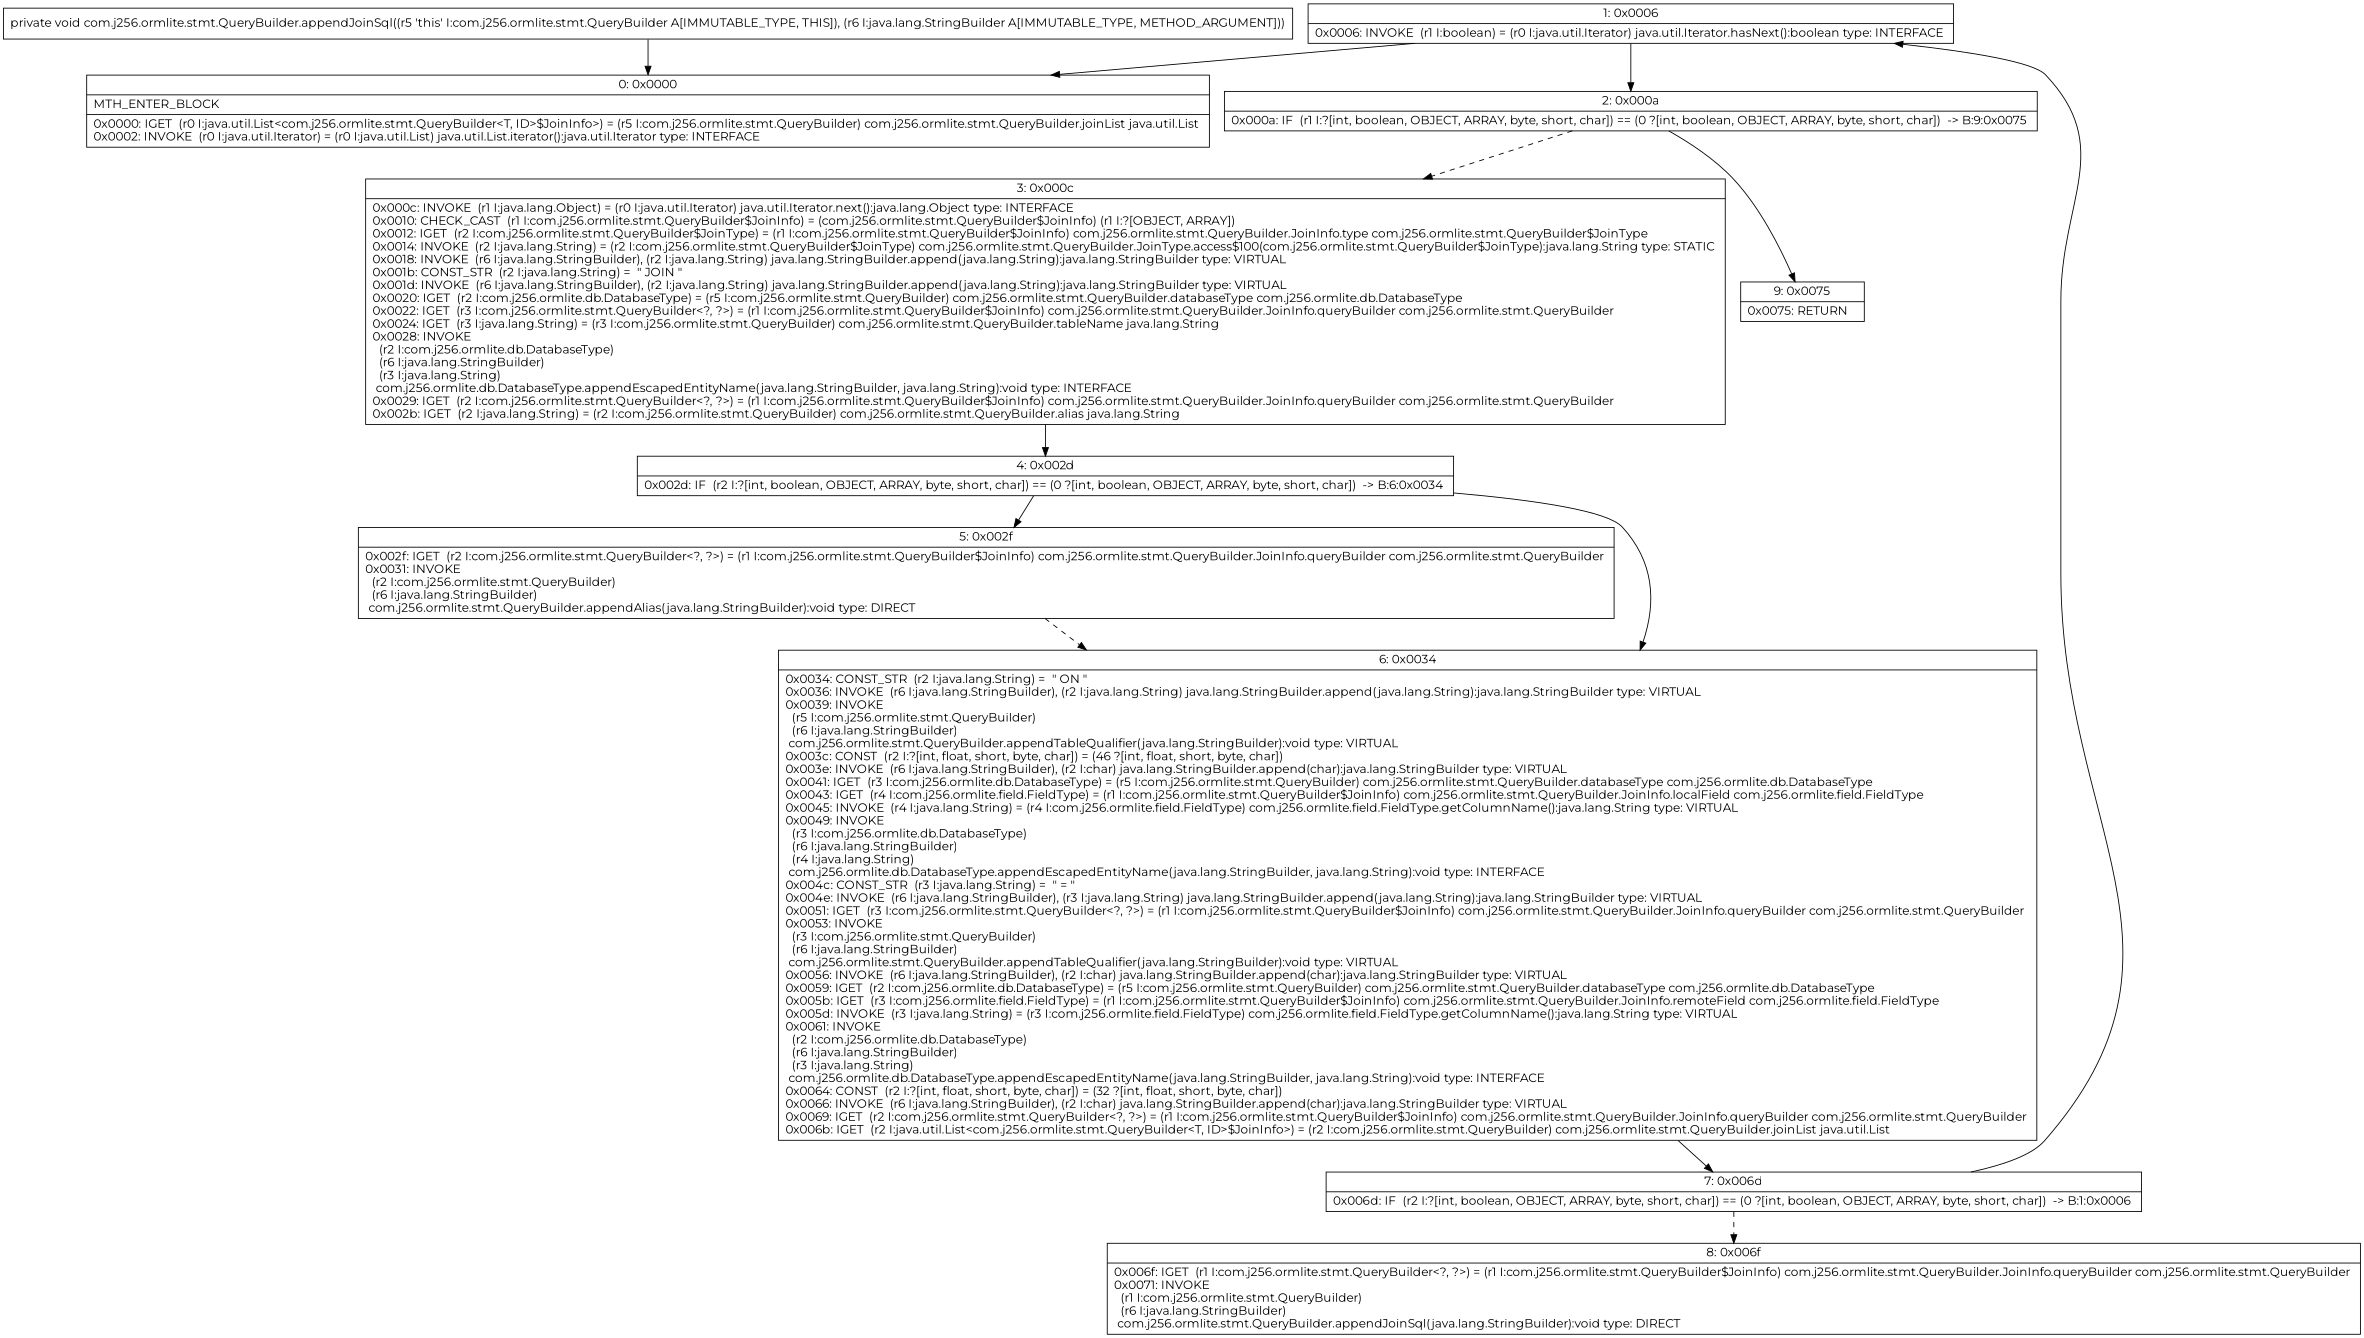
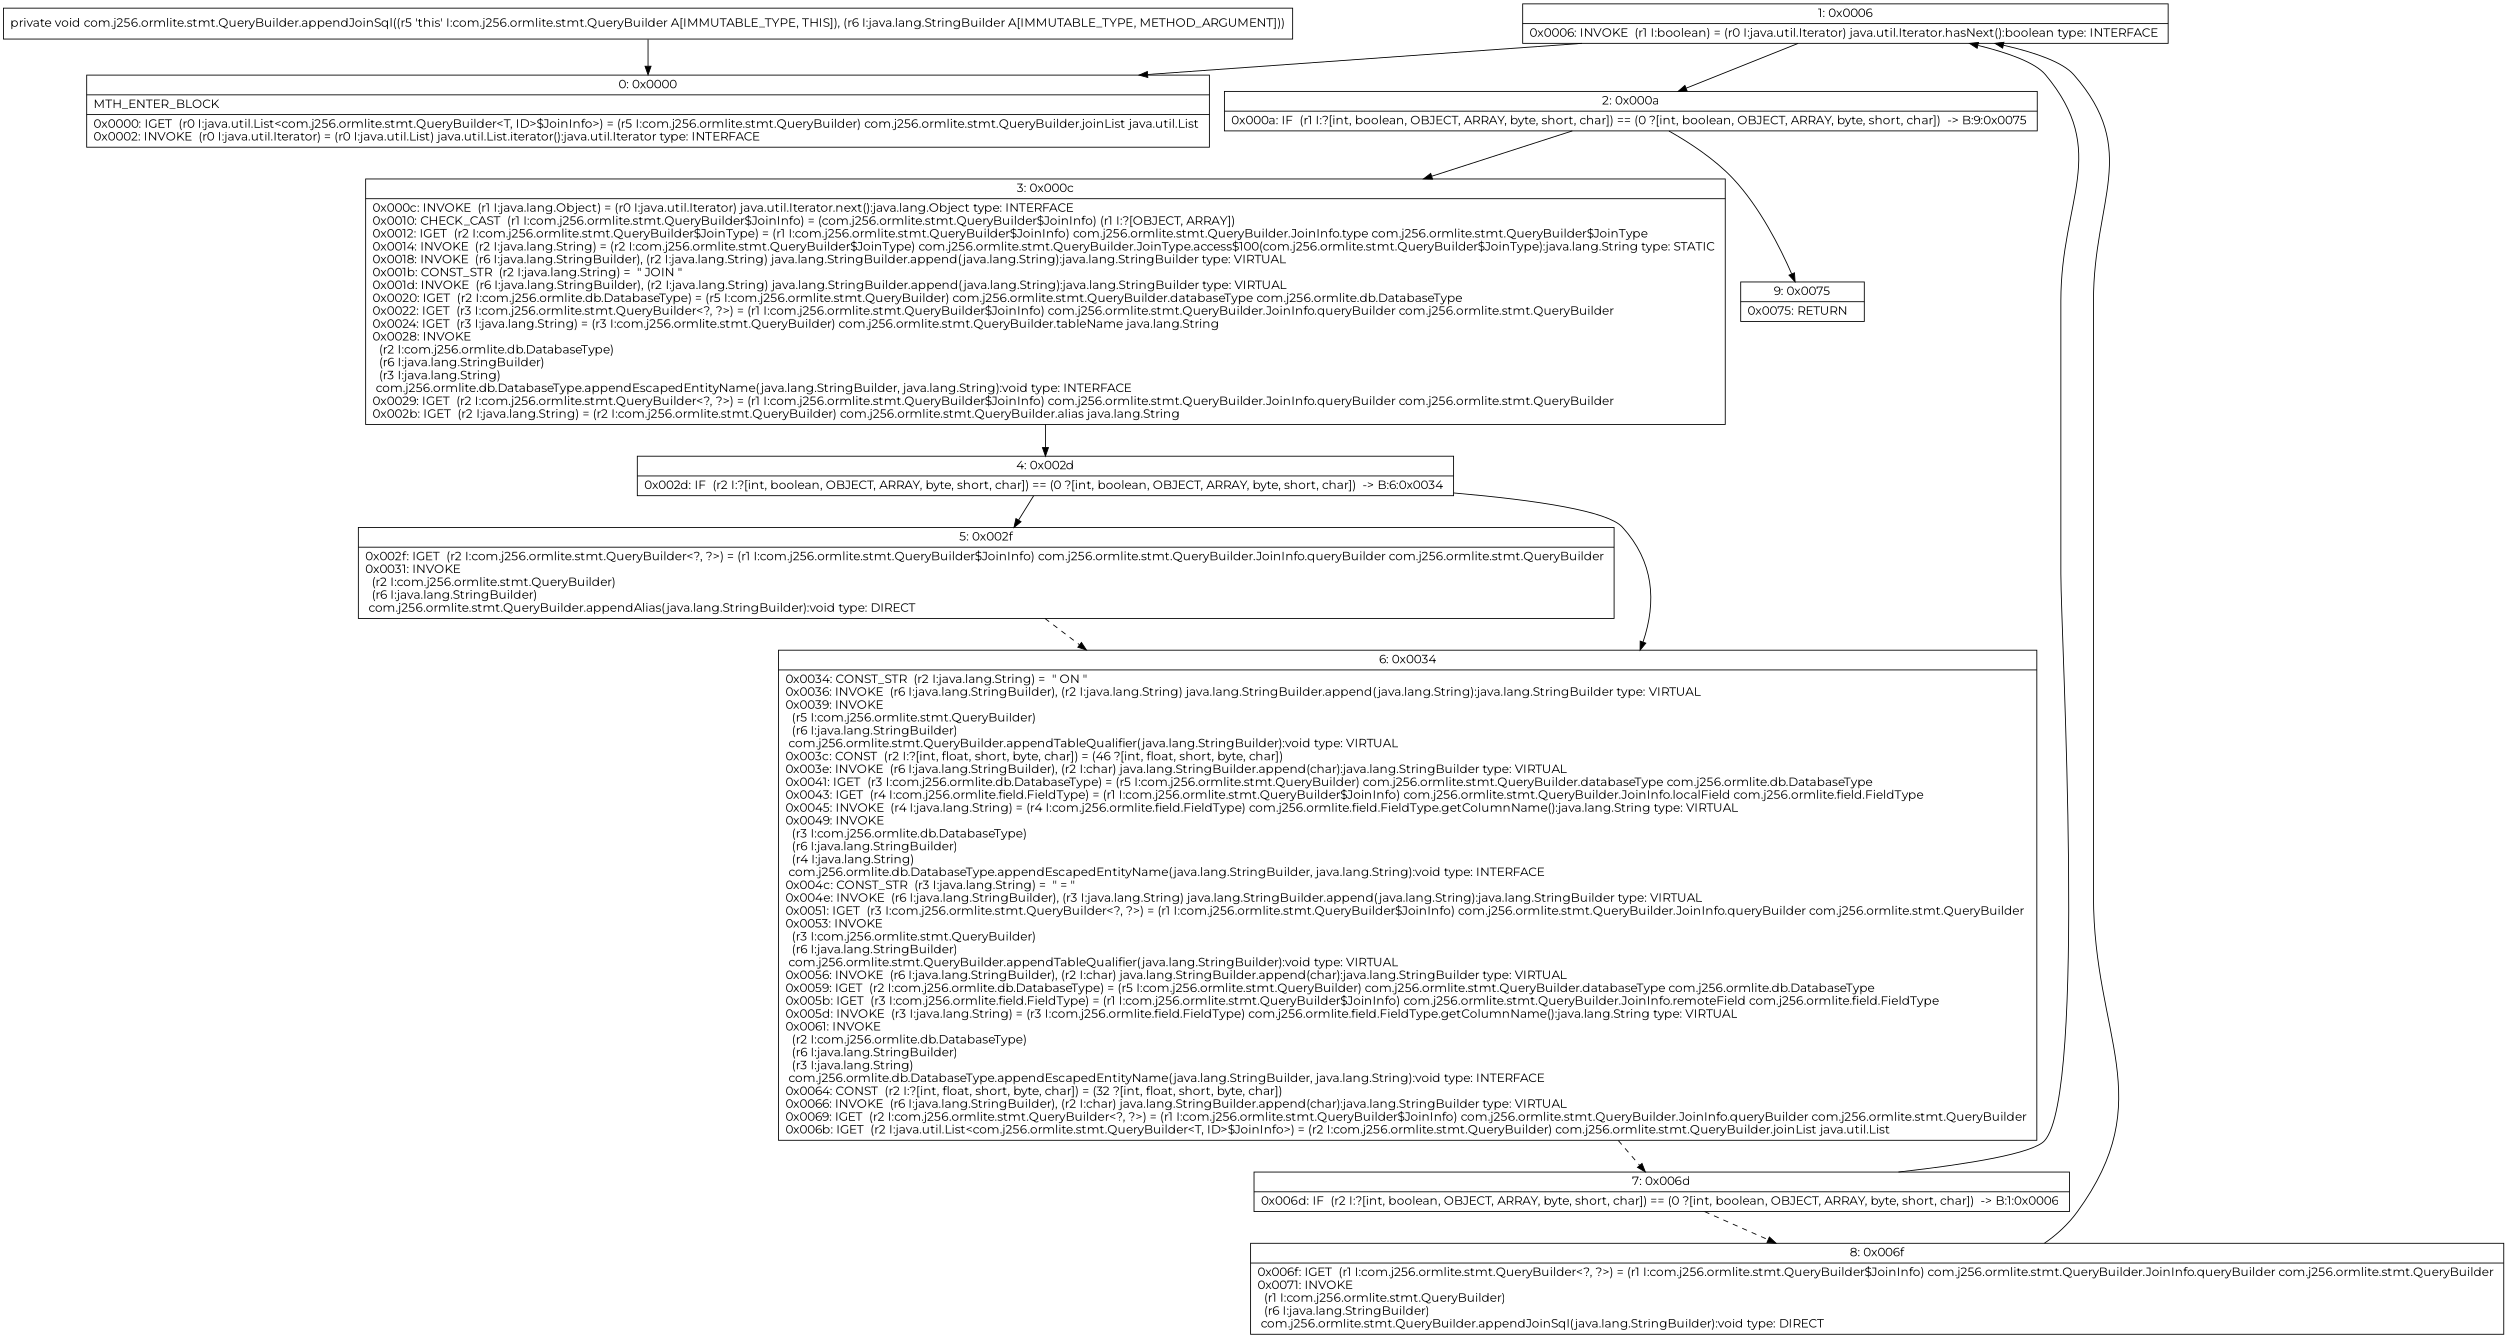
(1502, 154) -> (1502, 154)
none -> (2093, 628)
(1692, 1153) -> (1629, 1153)
